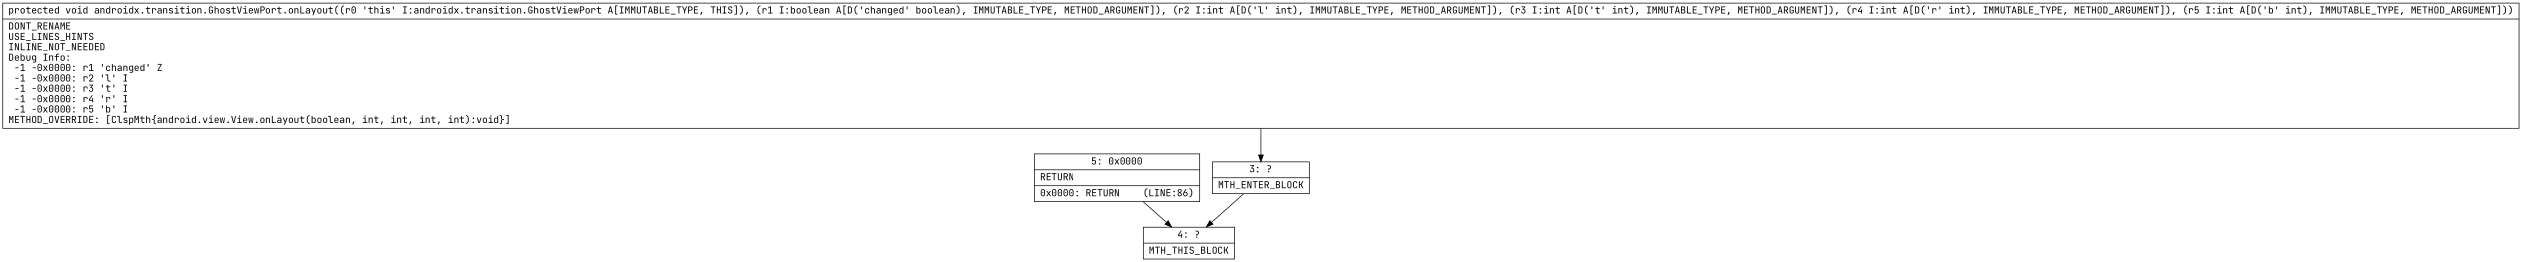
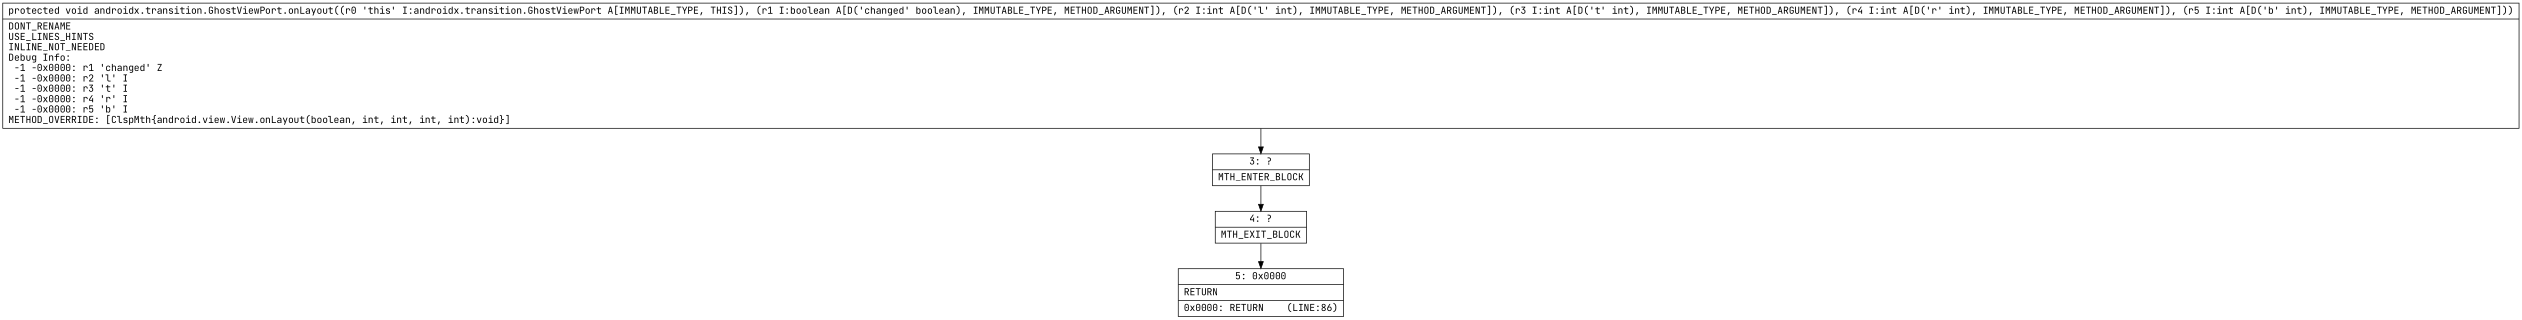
(1155, 212) -> (1261, 252)
(1189, 251) -> (1261, 235)
